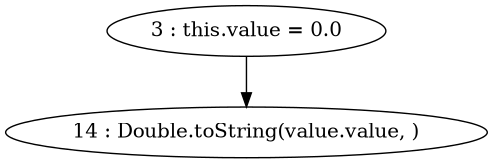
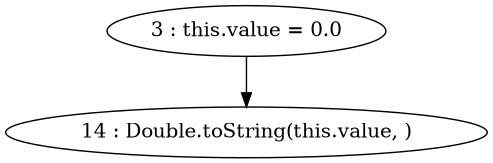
(246, 132) -> (246, 132)
